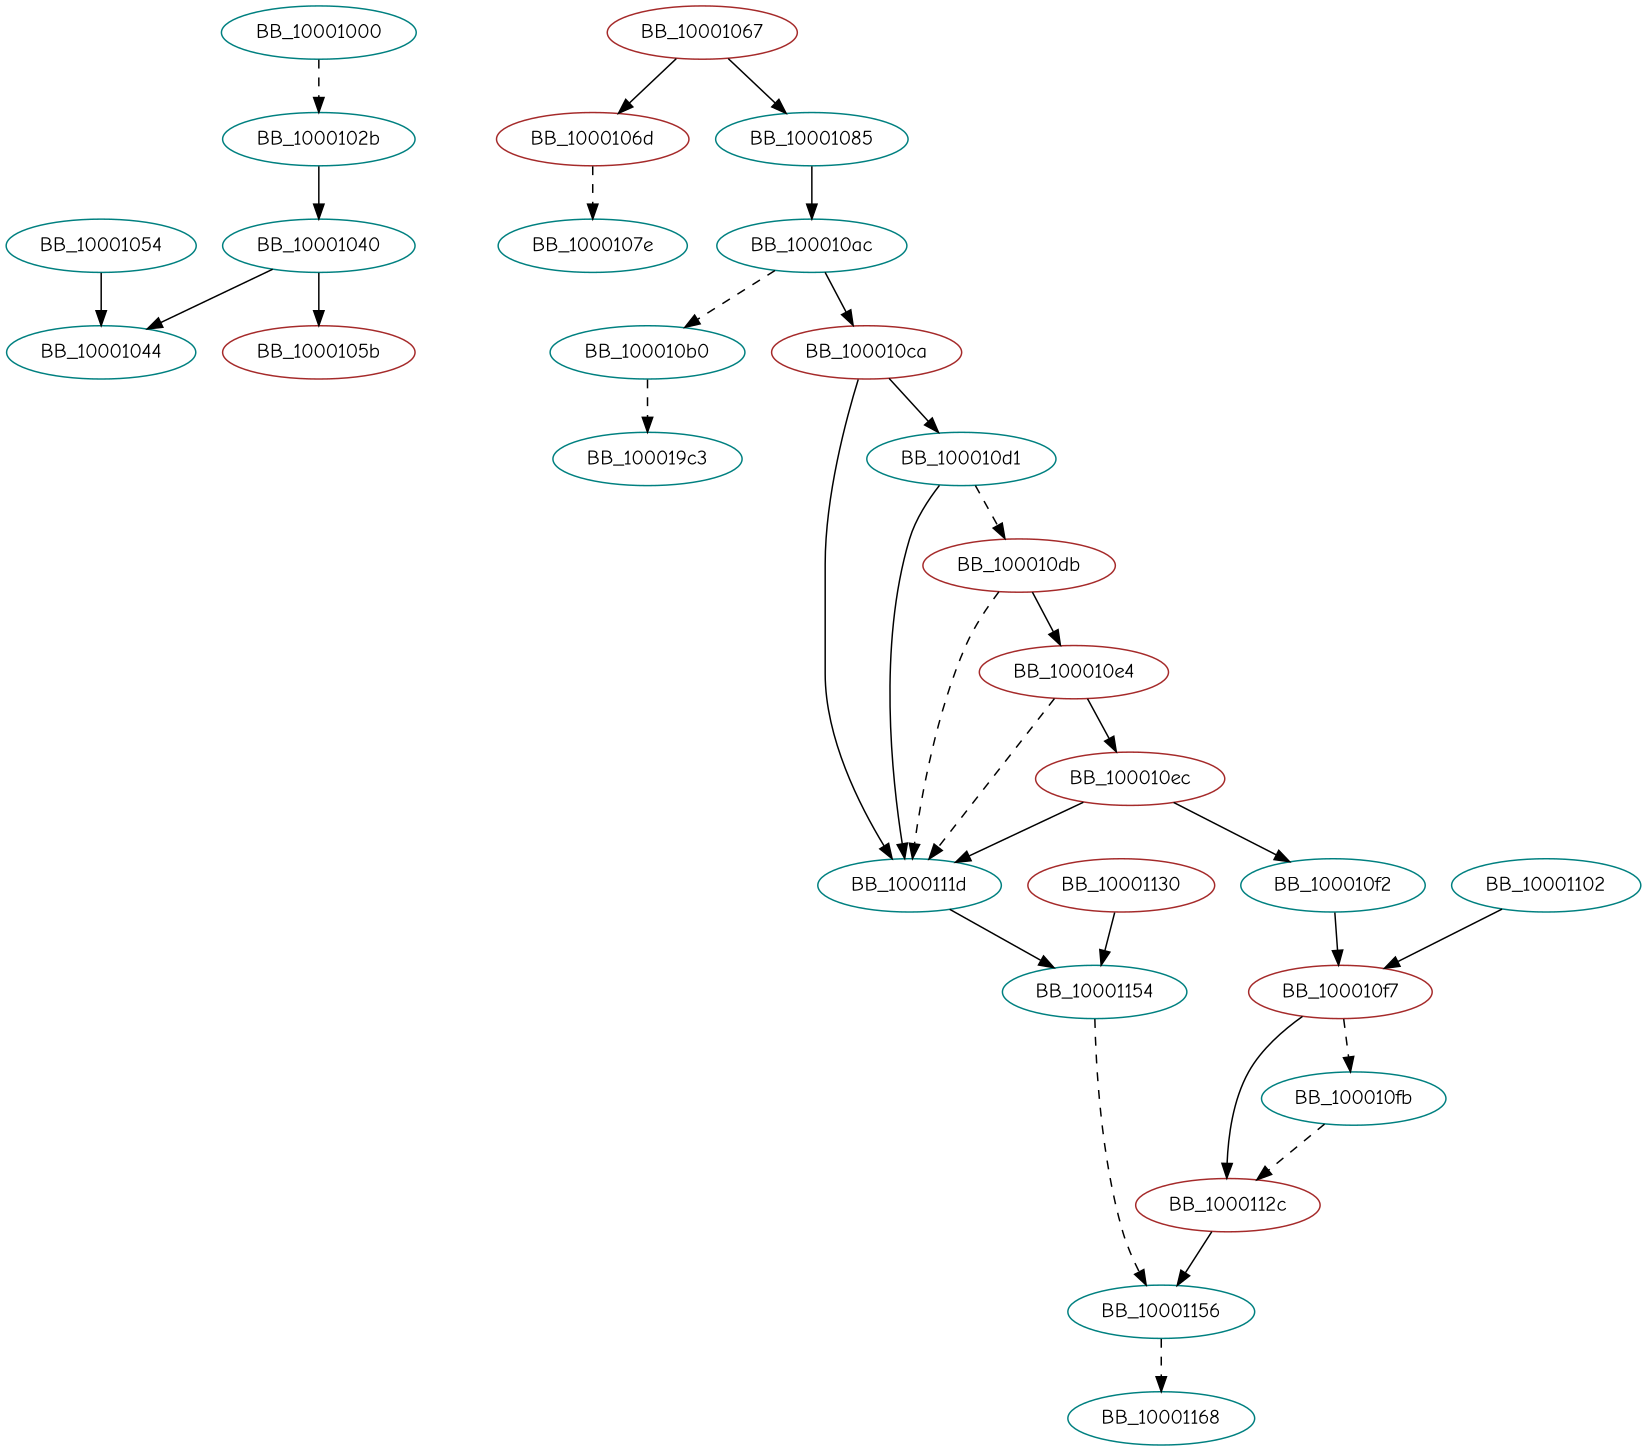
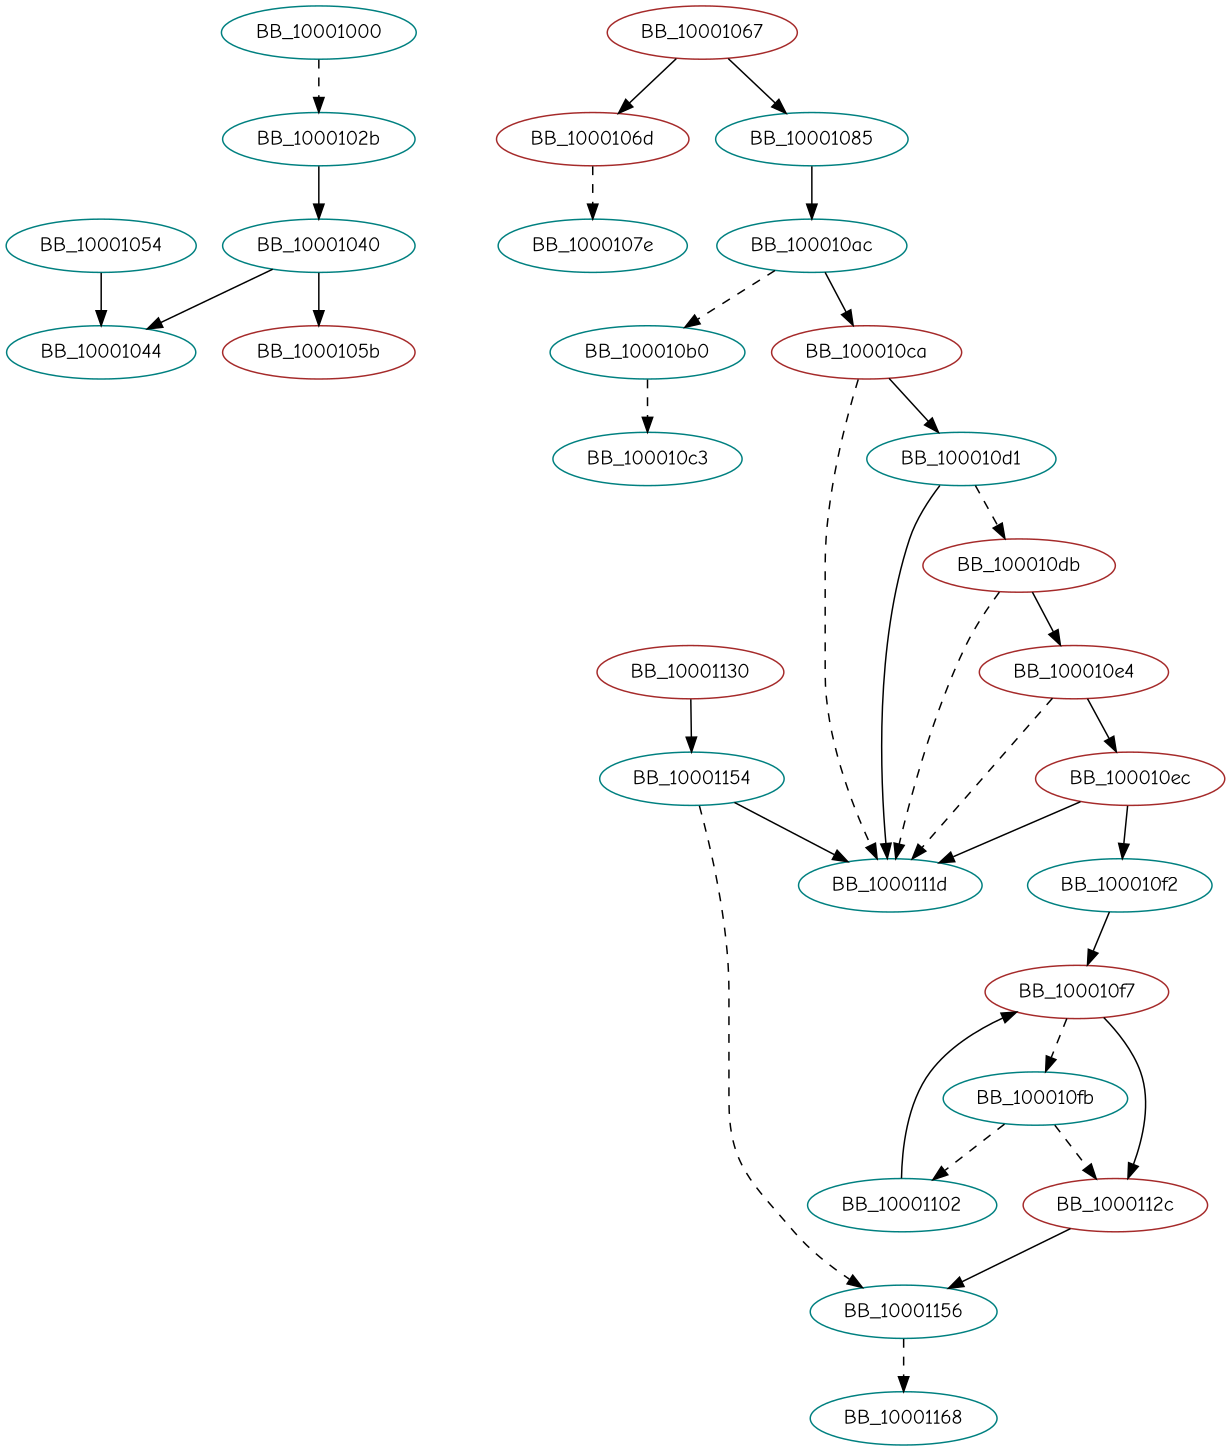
(648, 459) -> (648, 459)
(825, 617) -> (825, 614)
(995, 935) -> (784, 829)
none -> (975, 1147)
